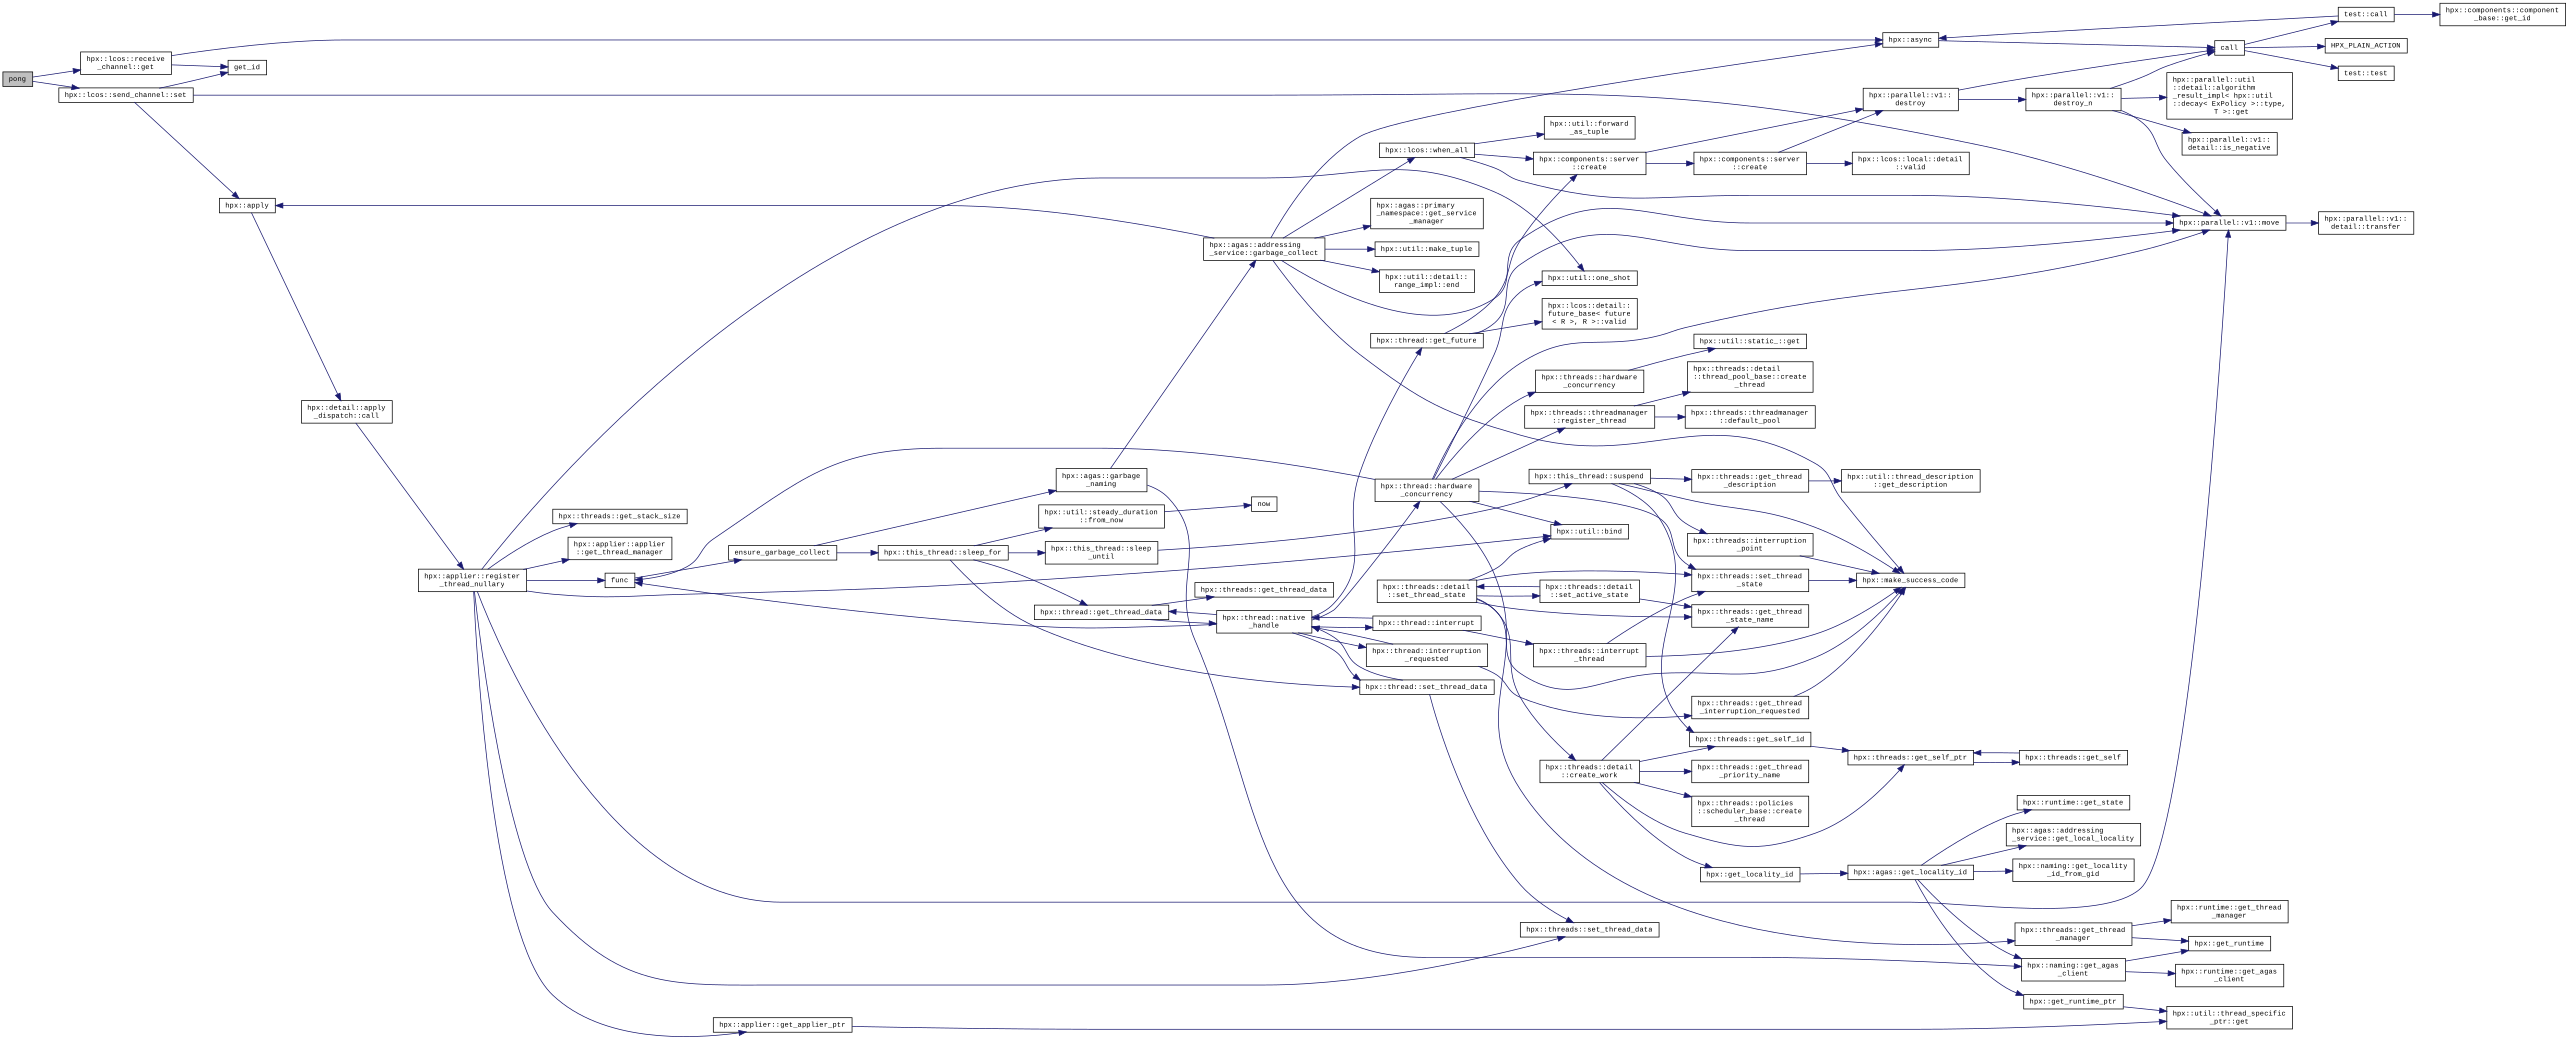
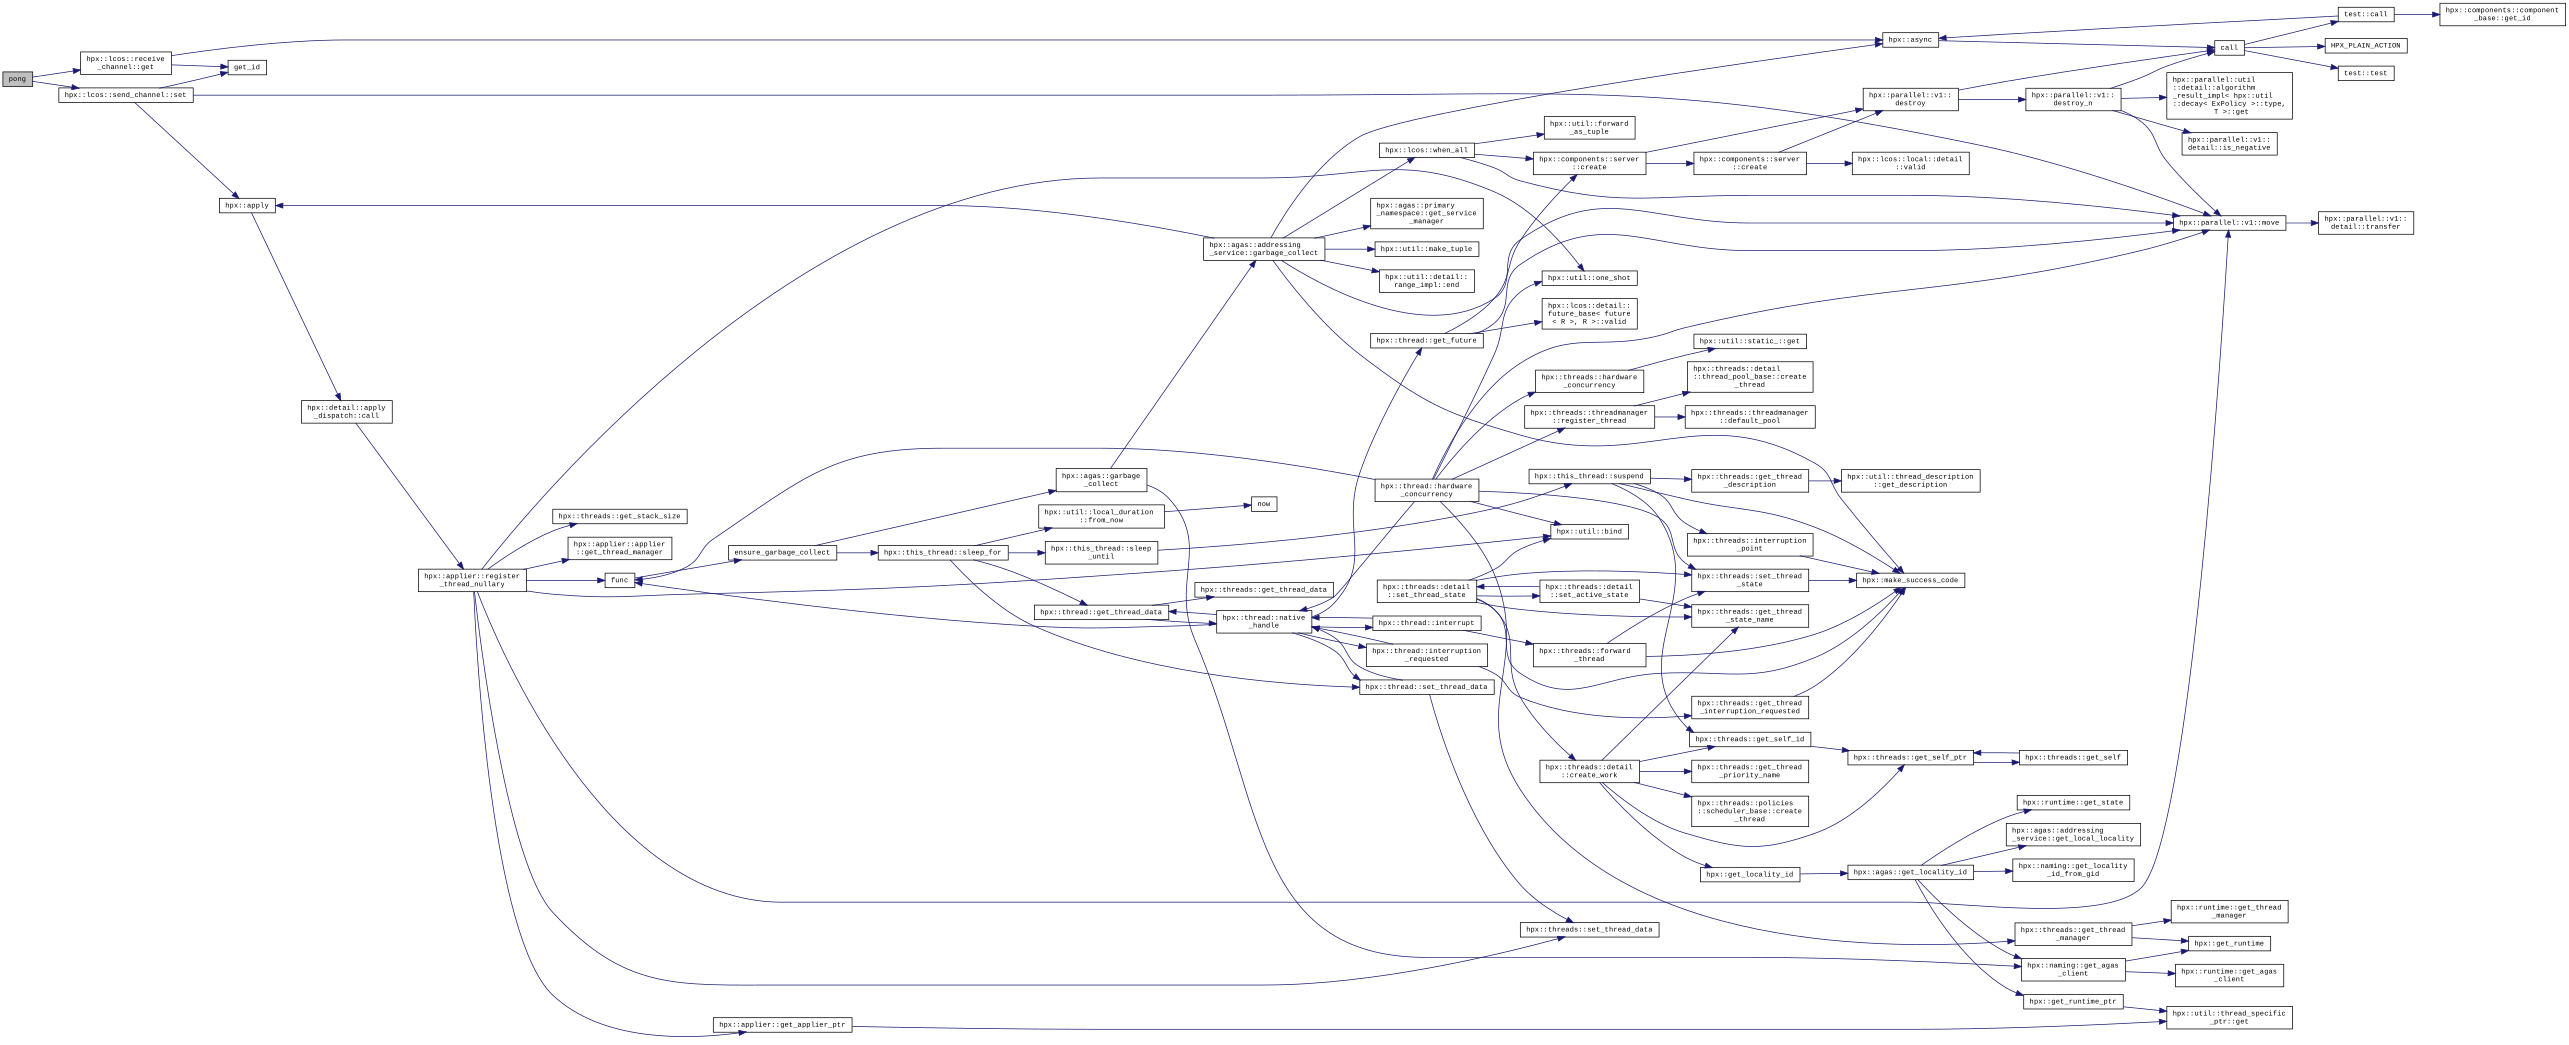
(1102, 480) -> (1102, 480)
(1102, 516) -> (1102, 516)
(1368, 569) -> (1365, 561)
(1590, 655) -> (1590, 655)
